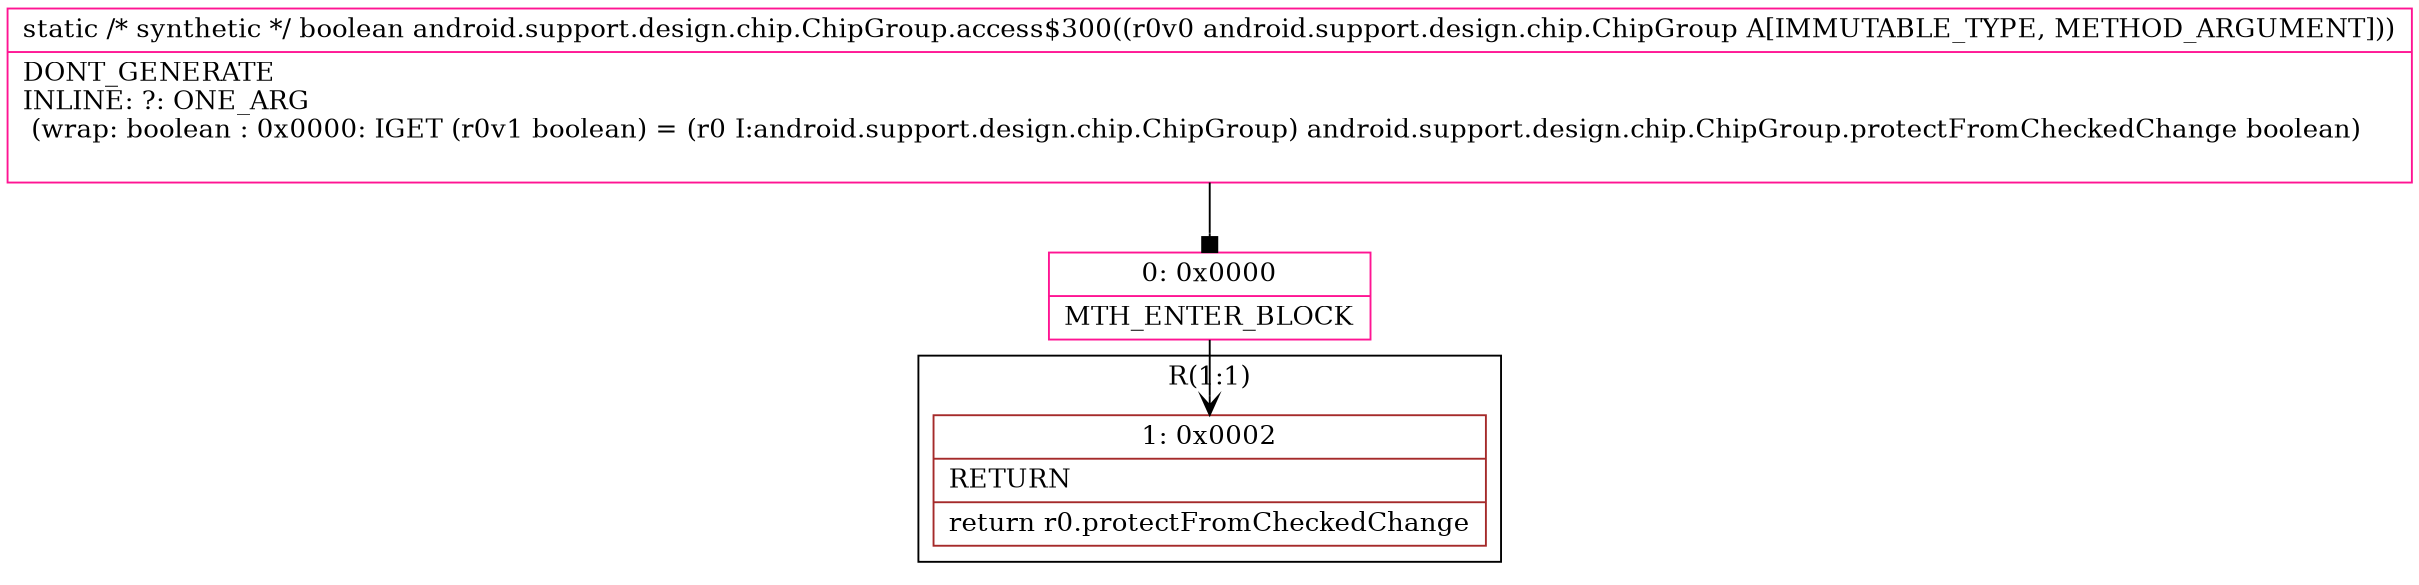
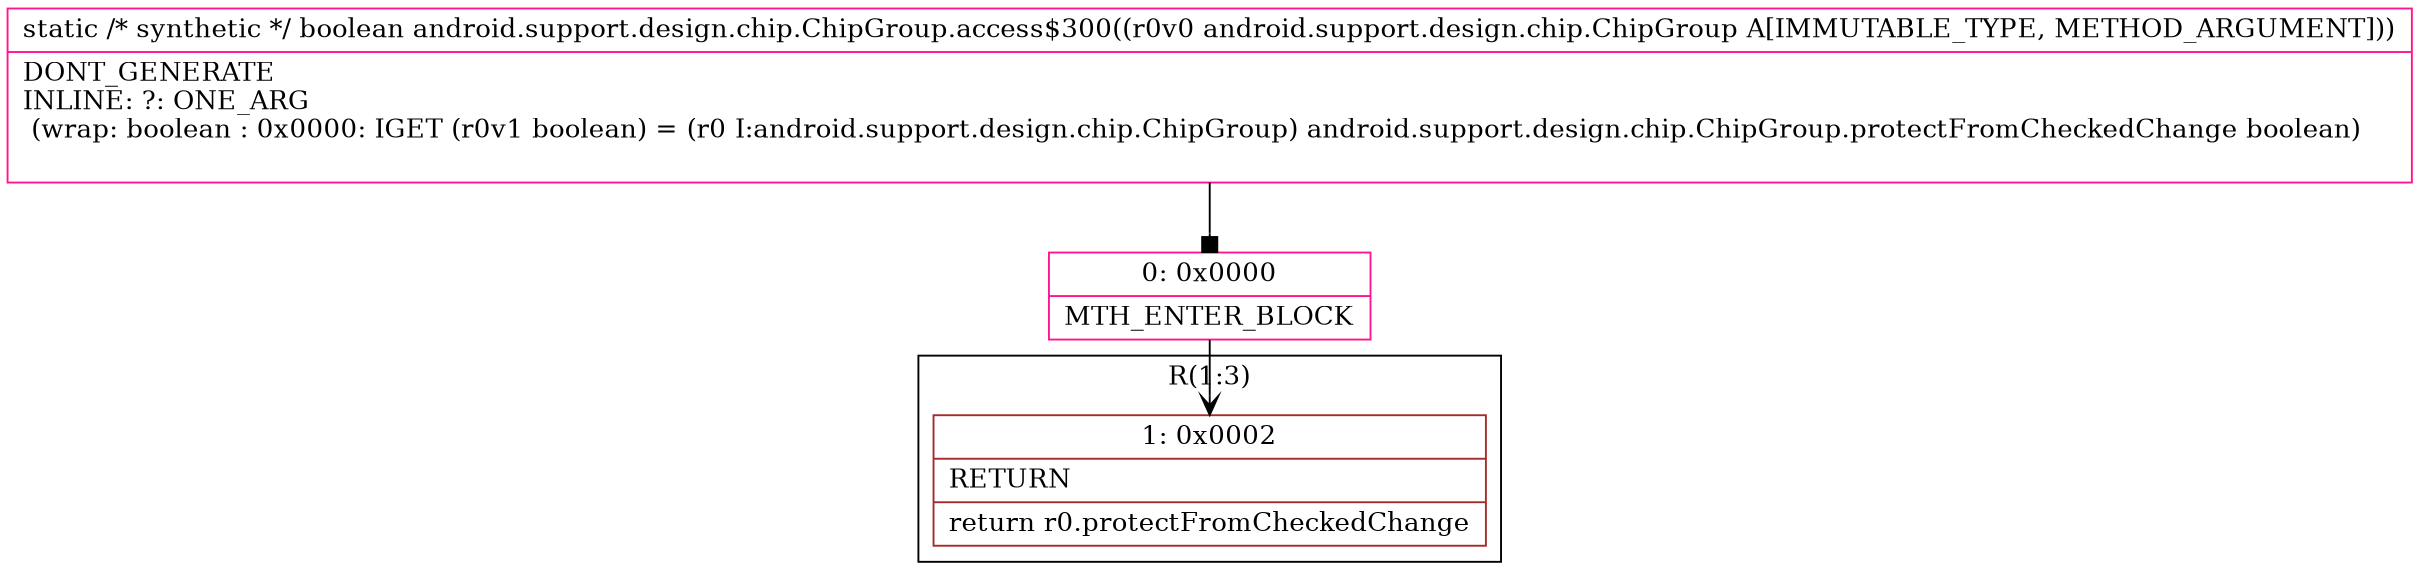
(1210, 377) -> (1210, 377)
